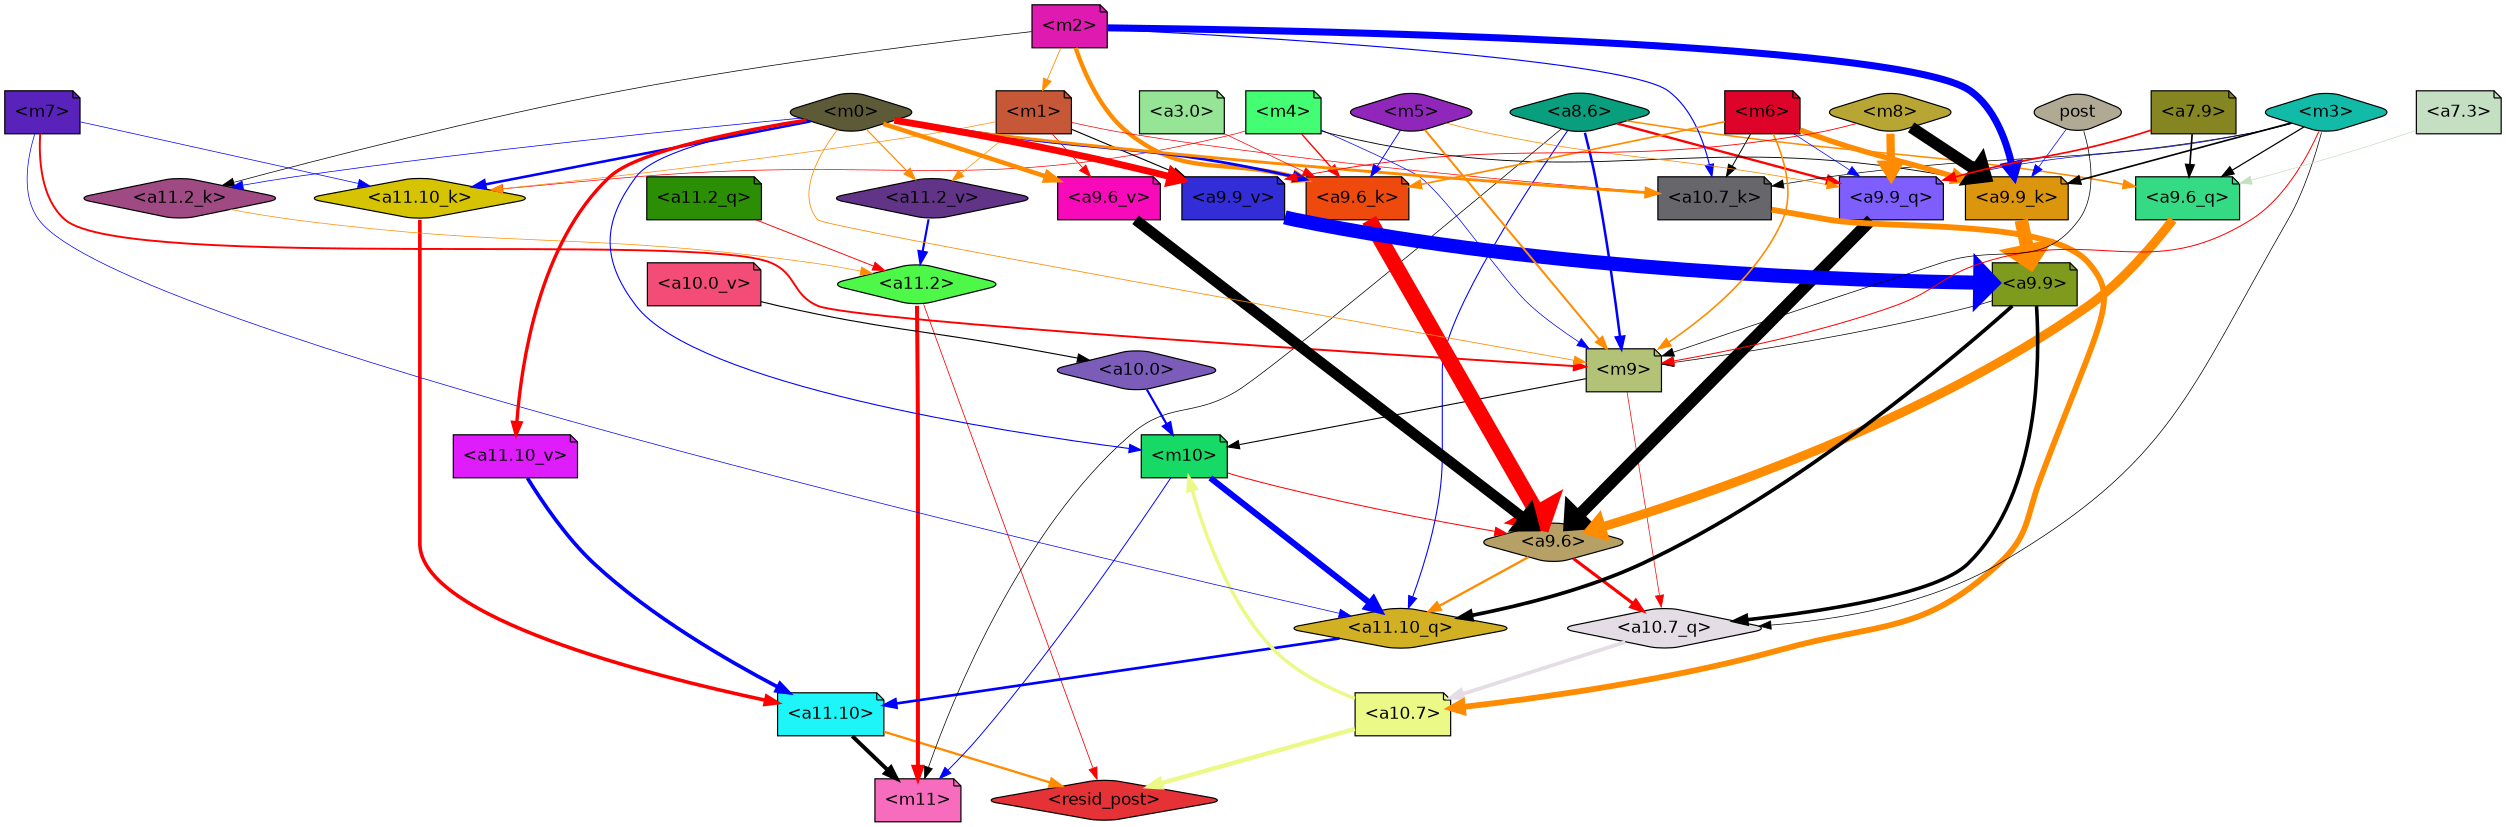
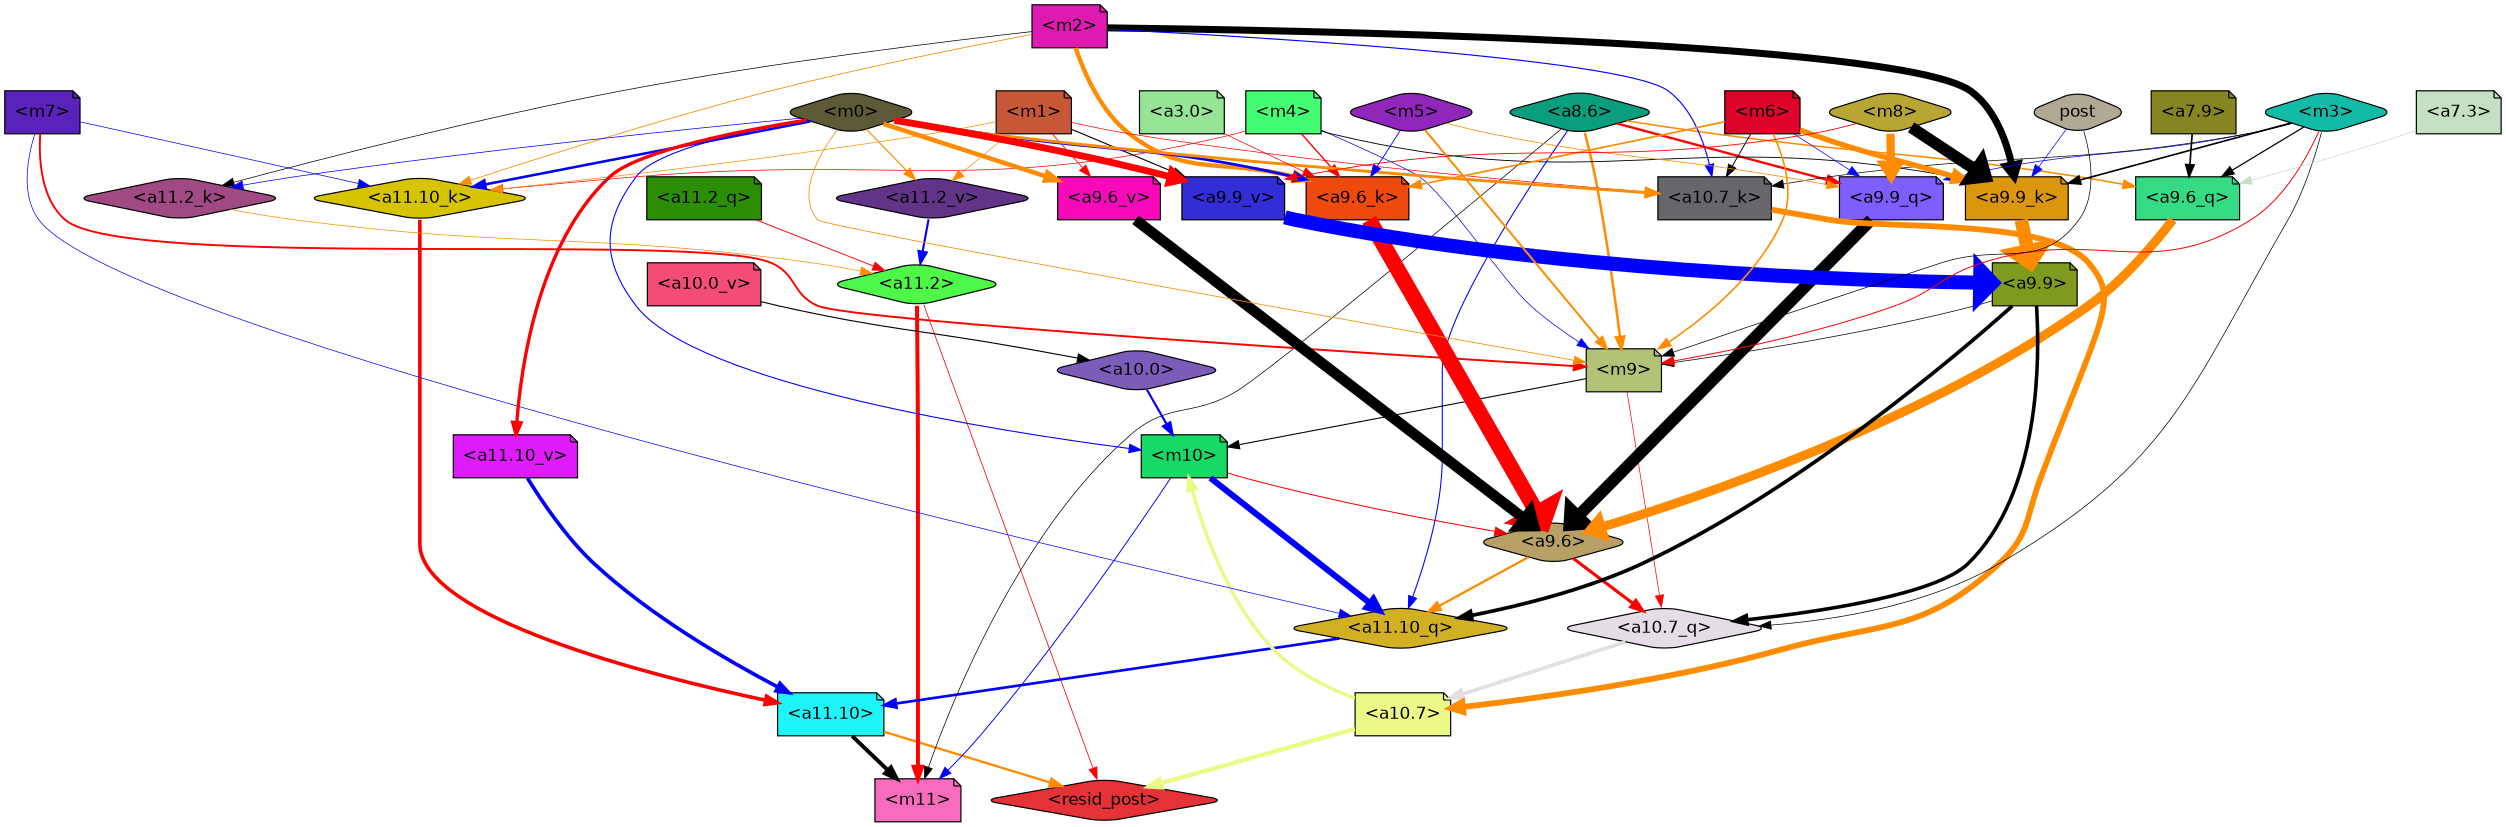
(1584, 42) -> (1584, 42)
(1054, 64) -> (748, 97)
(2098, 145) -> none
(1605, 234) -> (1605, 234)
